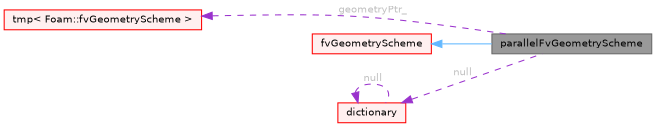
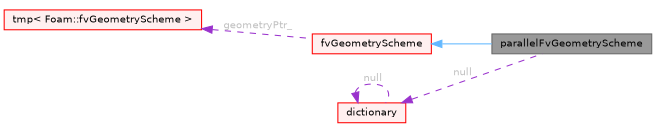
(360, 17) -> (262, 34)
